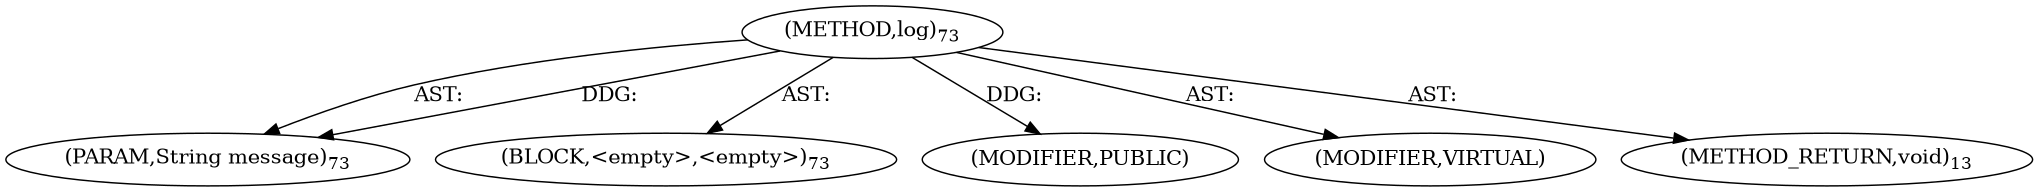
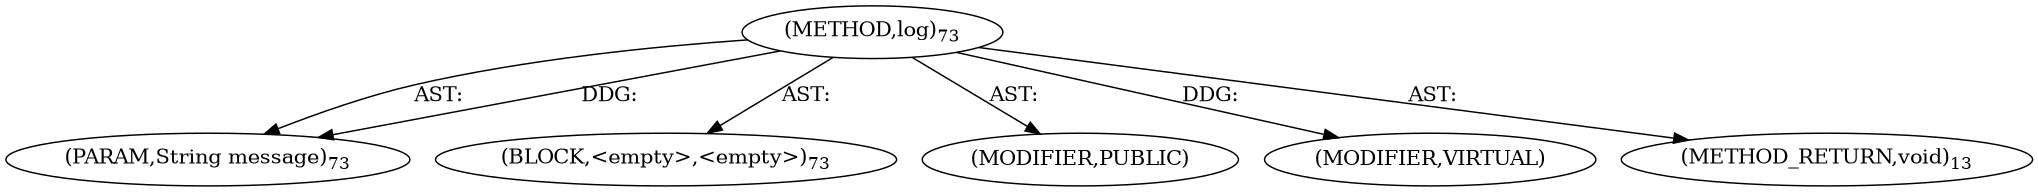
(1017, 96) -> (1017, 96)
(1214, 96) -> (1214, 96)
